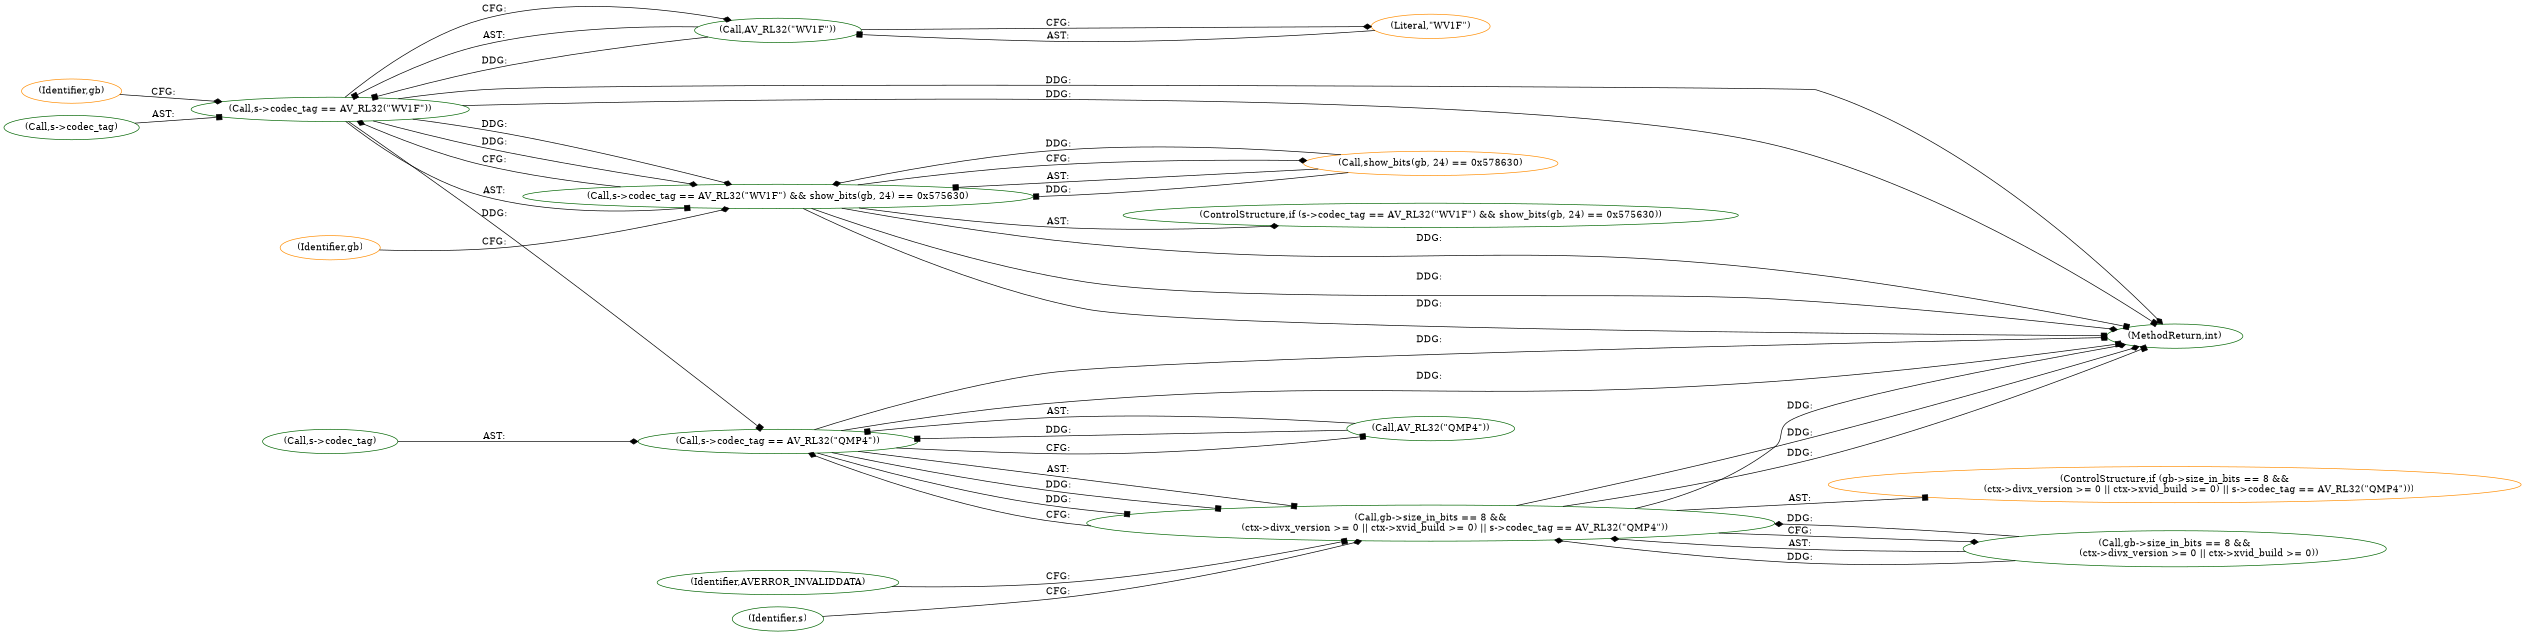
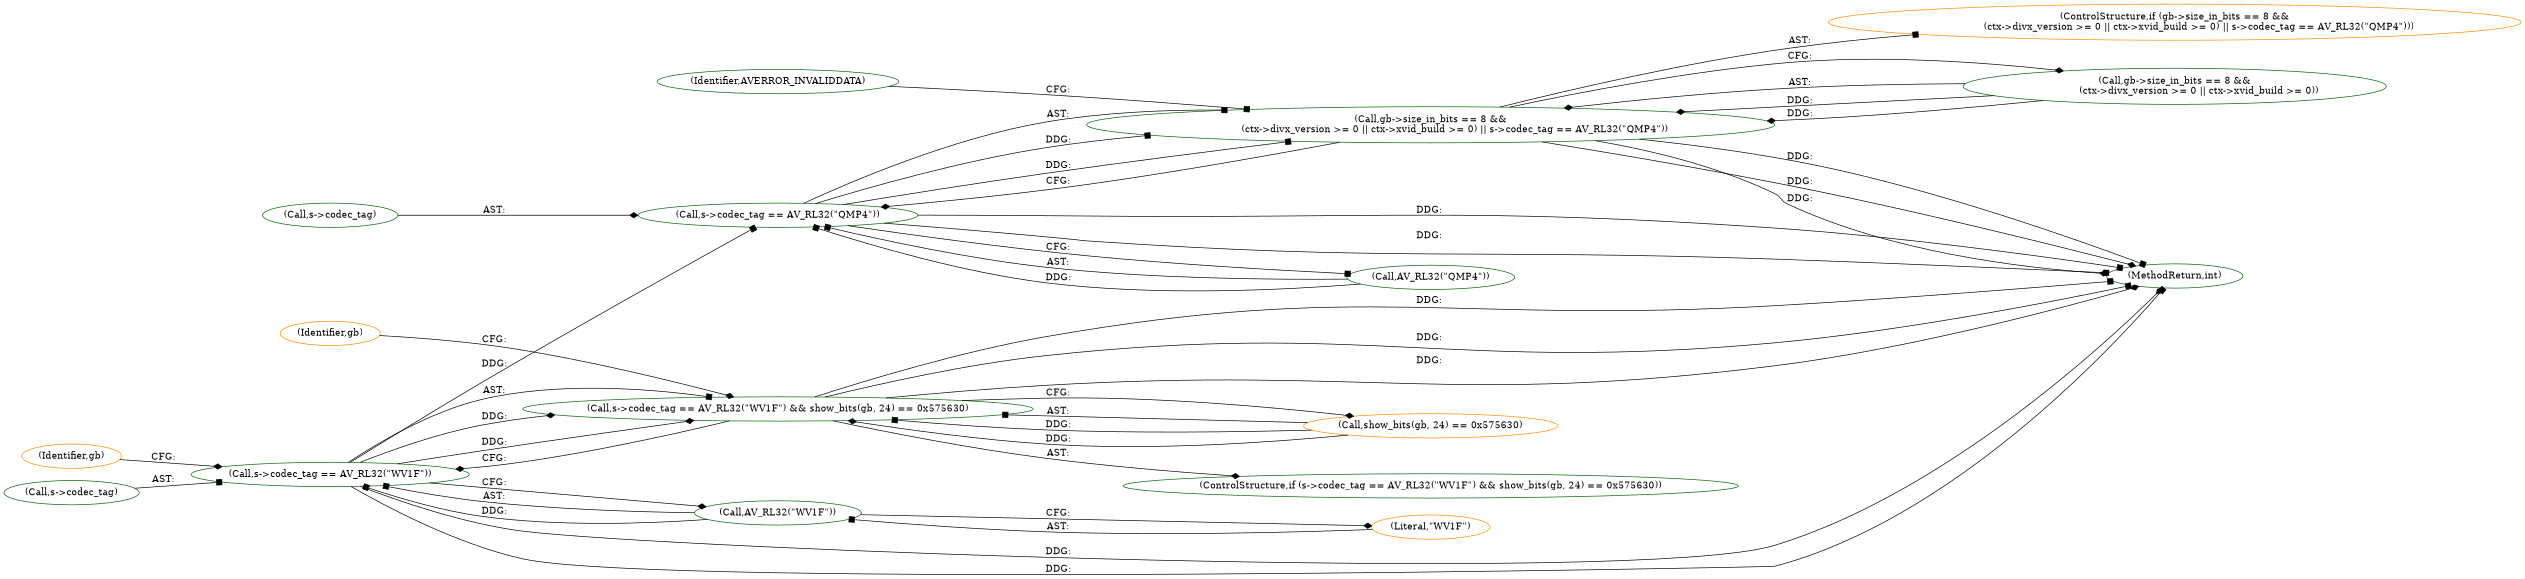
(1431, 163) -> (1431, 426)
(778, 619) -> none
